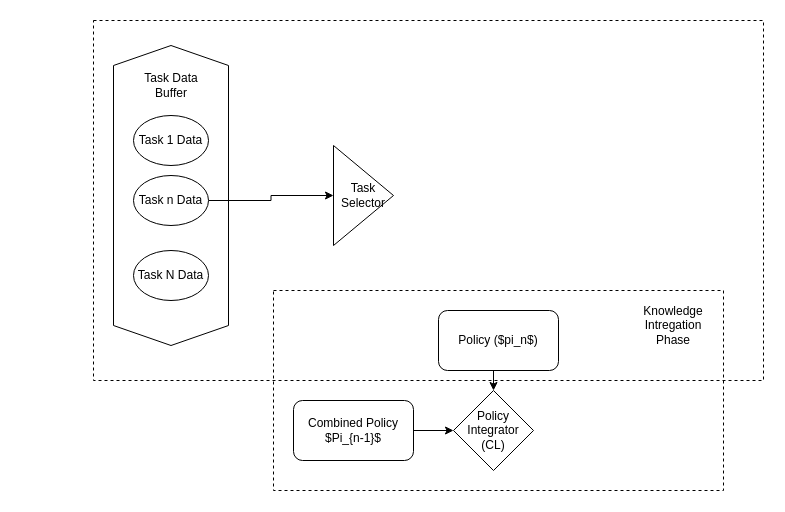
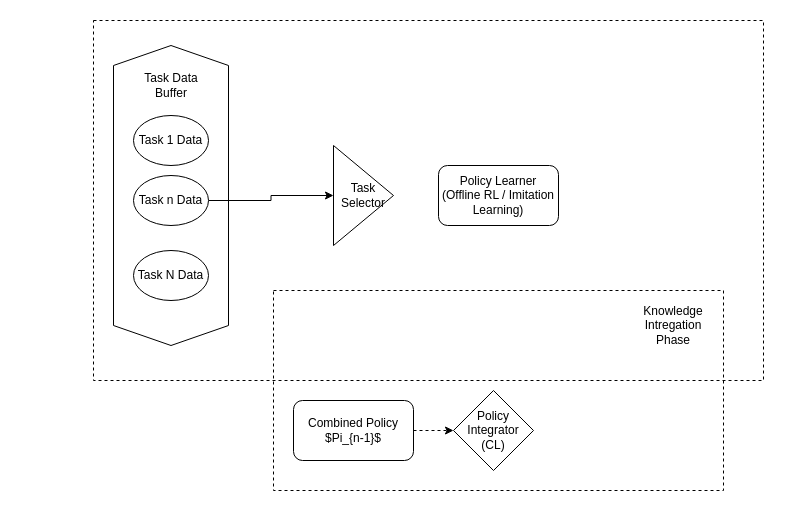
none -> (499, 196)
(499, 341) -> none
(494, 375) -> none
(429, 431) -> (429, 431)
